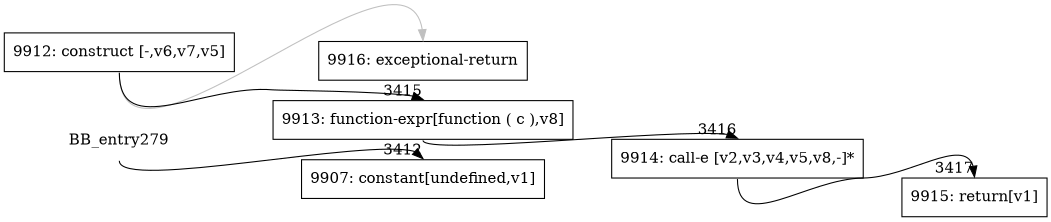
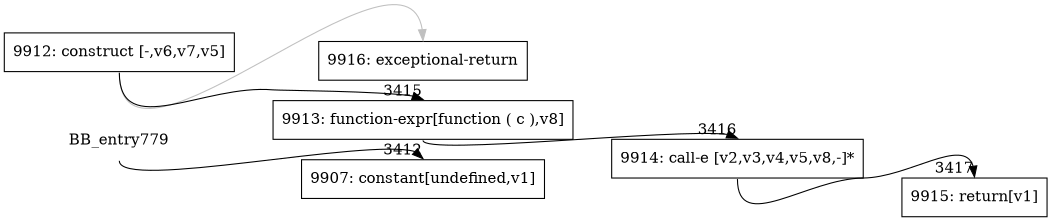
(119, 140) -> (119, 140)
